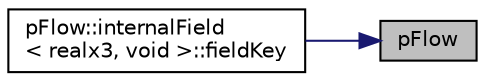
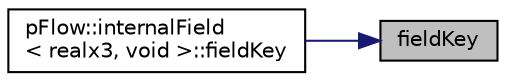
(429, 41) -> (439, 41)
